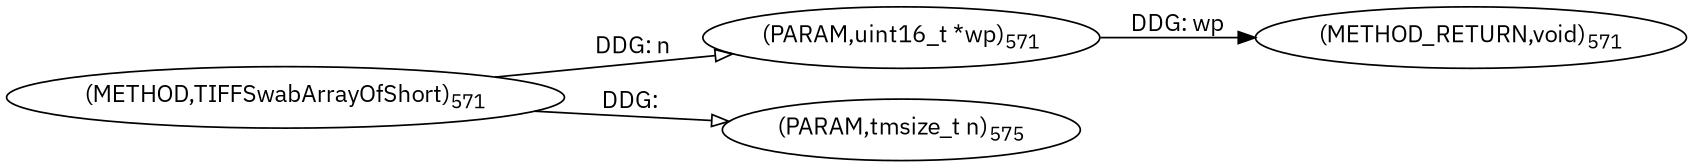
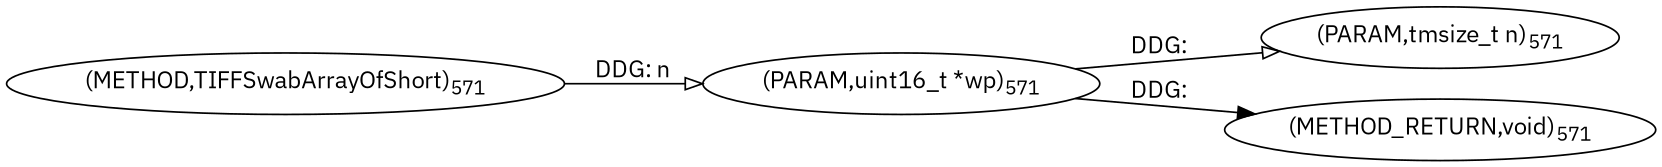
(1178, 25) -> (1162, 91)
(623, 116) -> (1169, 61)
(1007, 127) -> (1546, 35)
